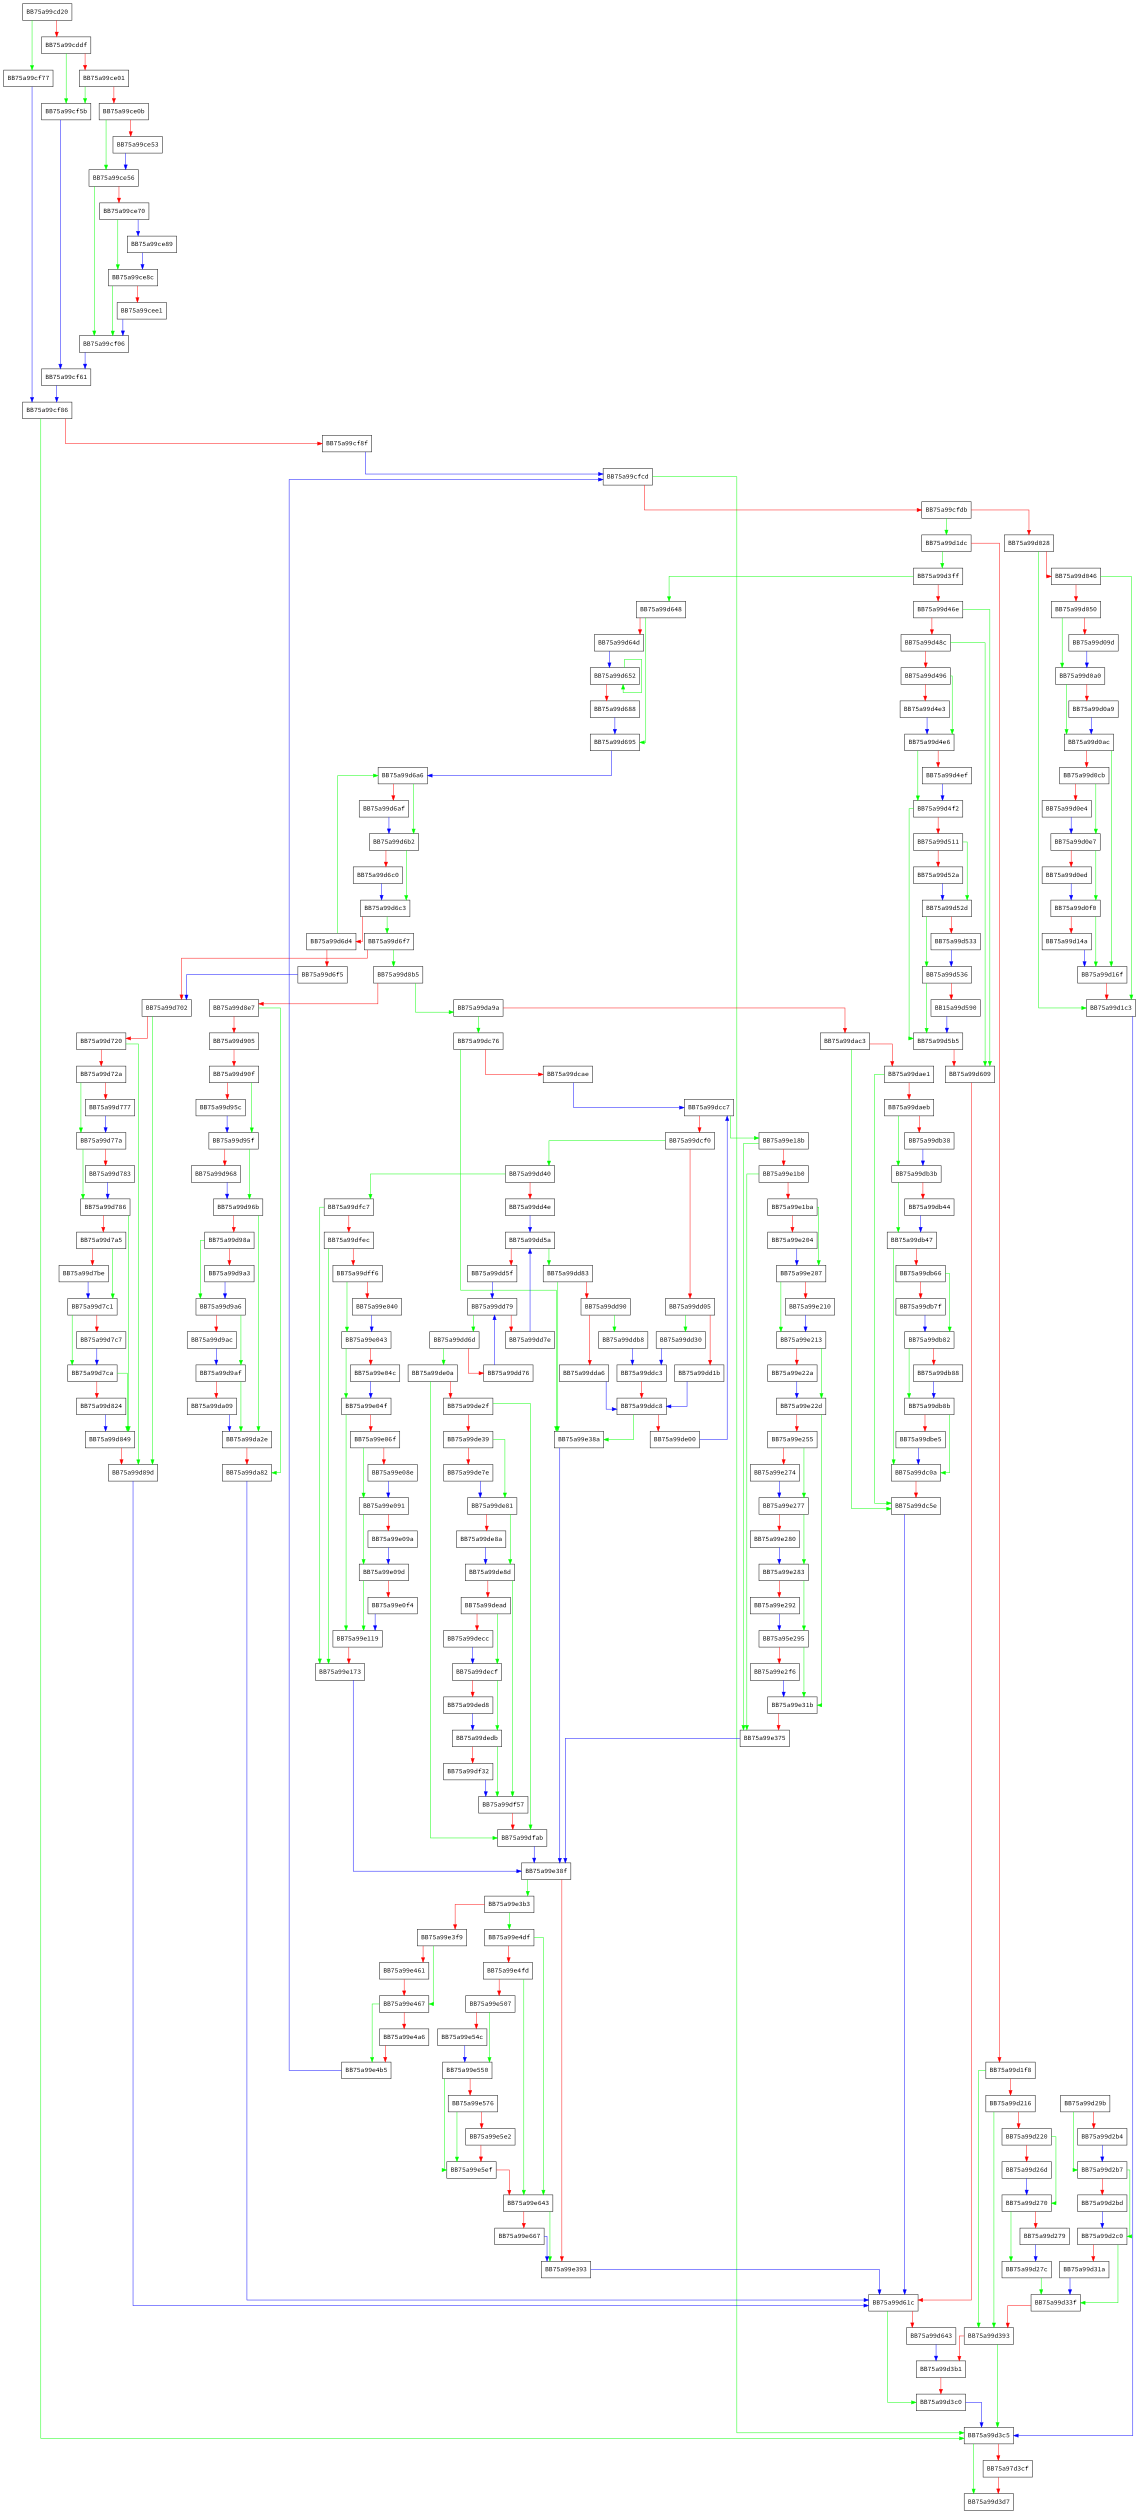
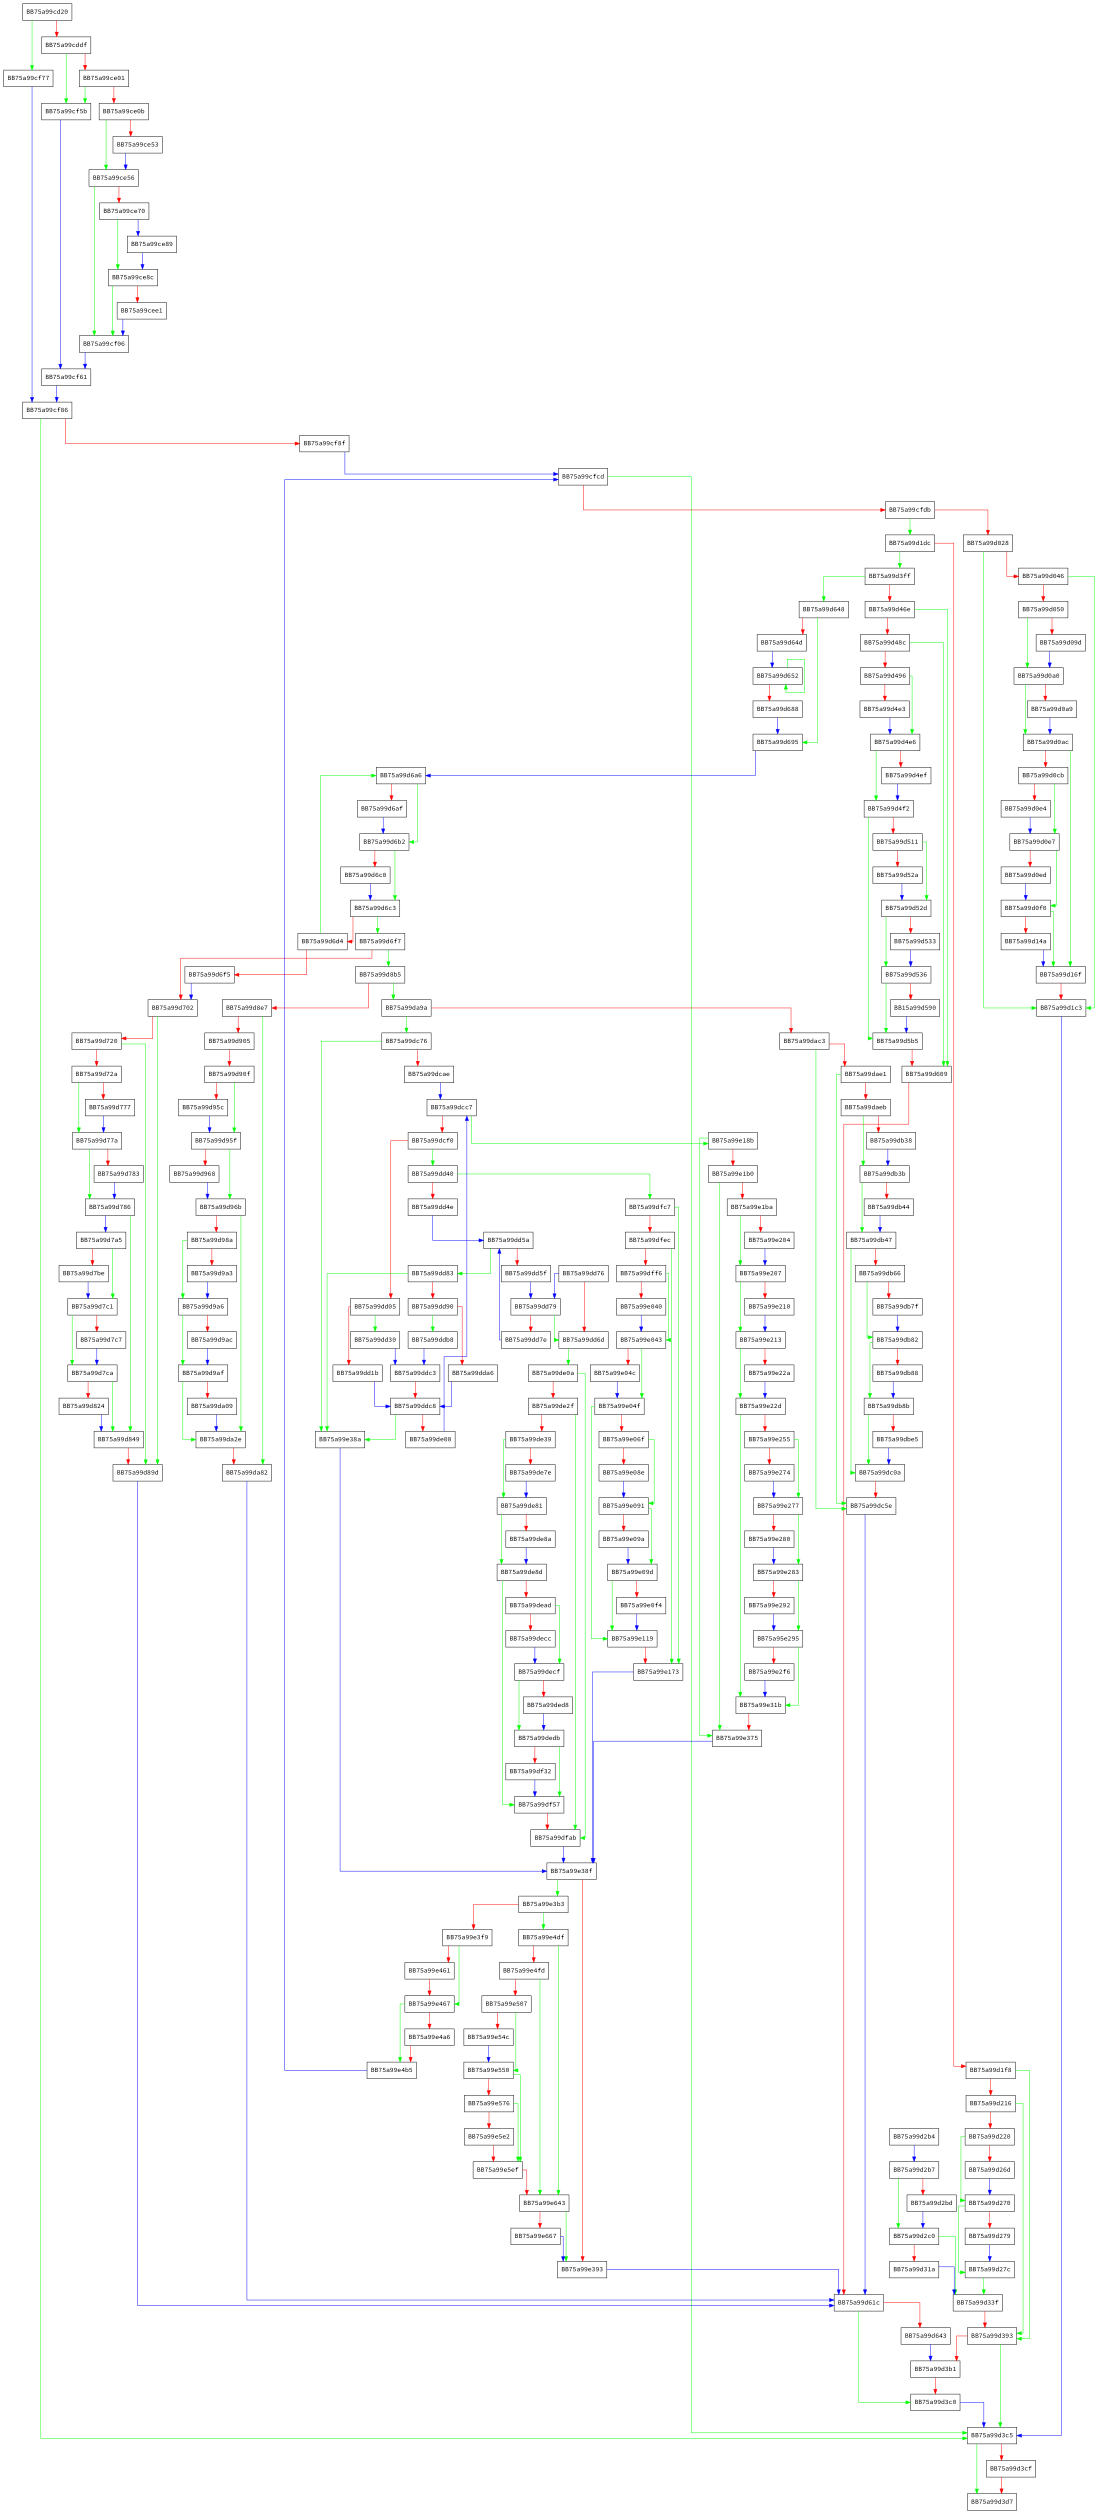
(103, 1221) -> (106, 1221)
(468, 1366) -> (584, 1305)
(1085, 2104) -> none
(1008, 2469) -> (1011, 2469)
